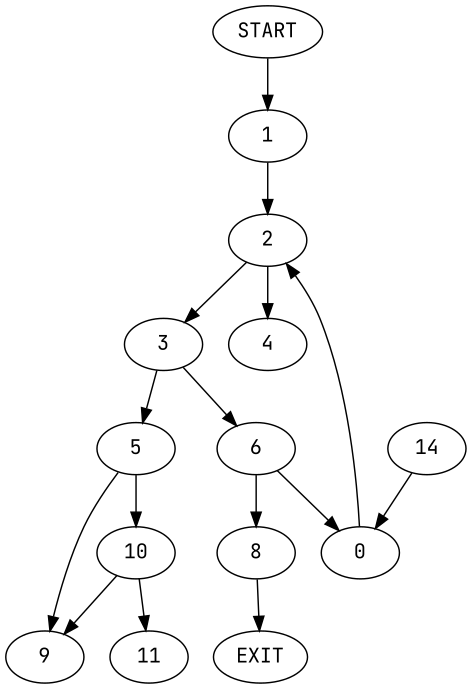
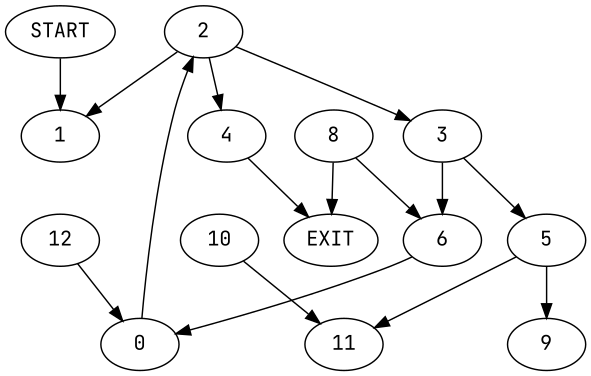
(268, 181) -> (138, 80)
none -> (273, 182)
(427, 449) -> (60, 240)
(136, 494) -> (452, 289)
(256, 494) -> (383, 183)
(95, 599) -> none
